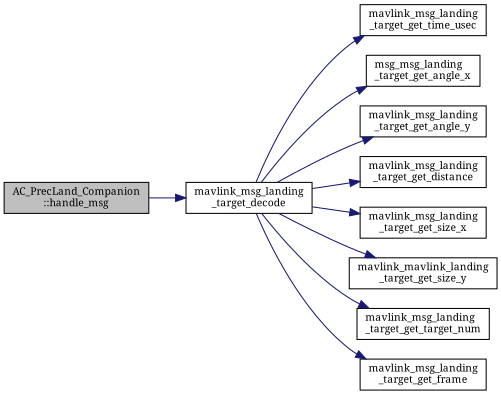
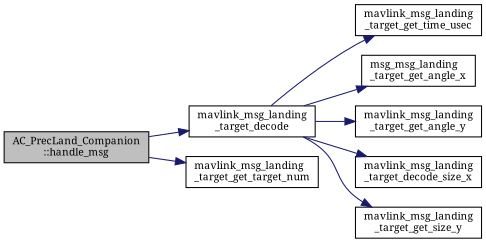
(423, 172) -> none
(423, 223) -> (419, 172)
(306, 263) -> (162, 159)
(423, 273) -> (419, 223)
(423, 375) -> none
